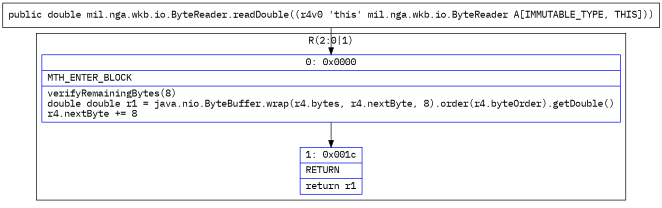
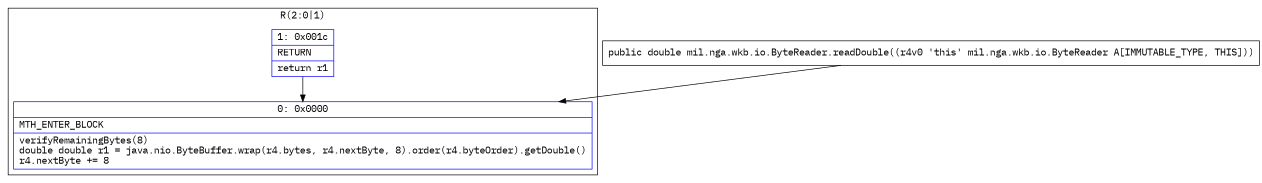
(331, 131) -> (303, 86)
